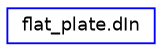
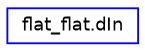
(81, 26) -> (73, 26)
